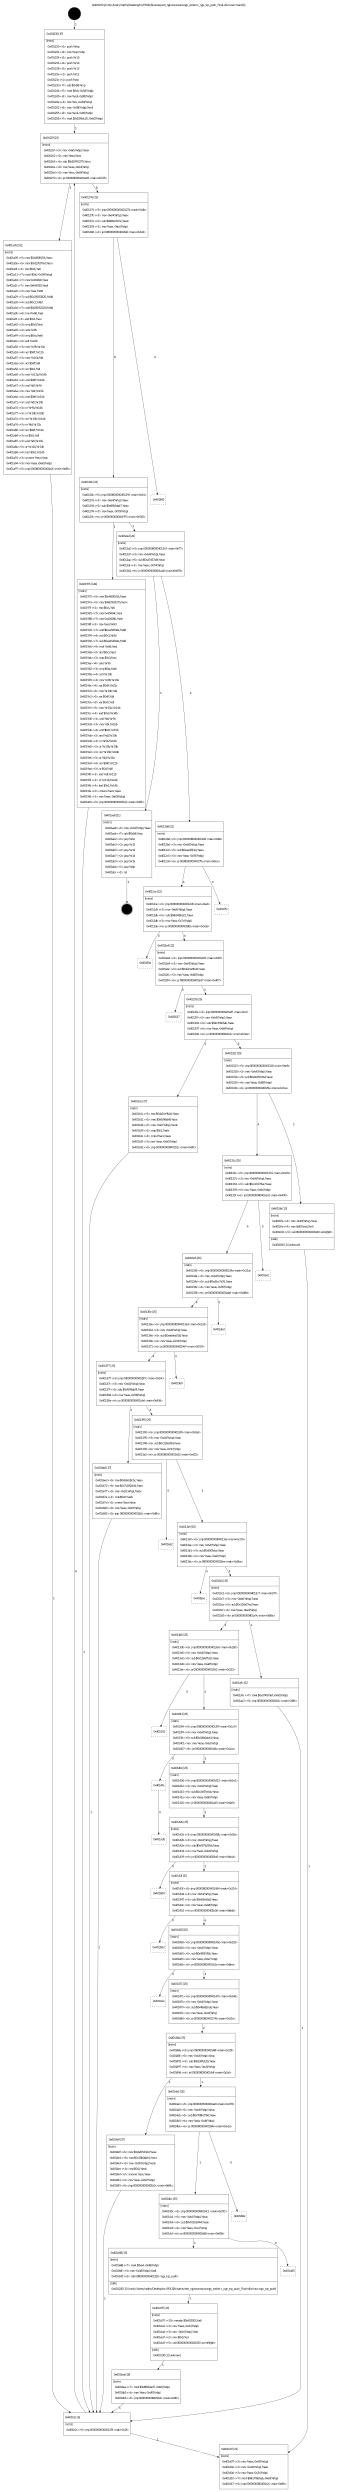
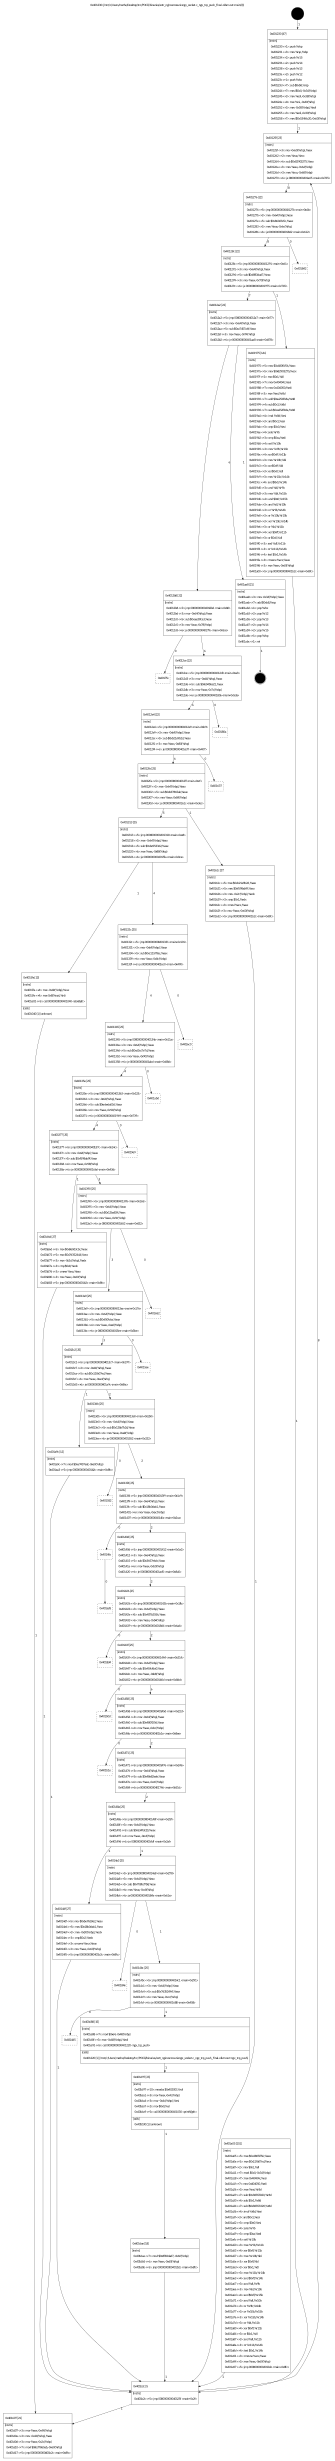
(65, 211) -> none
